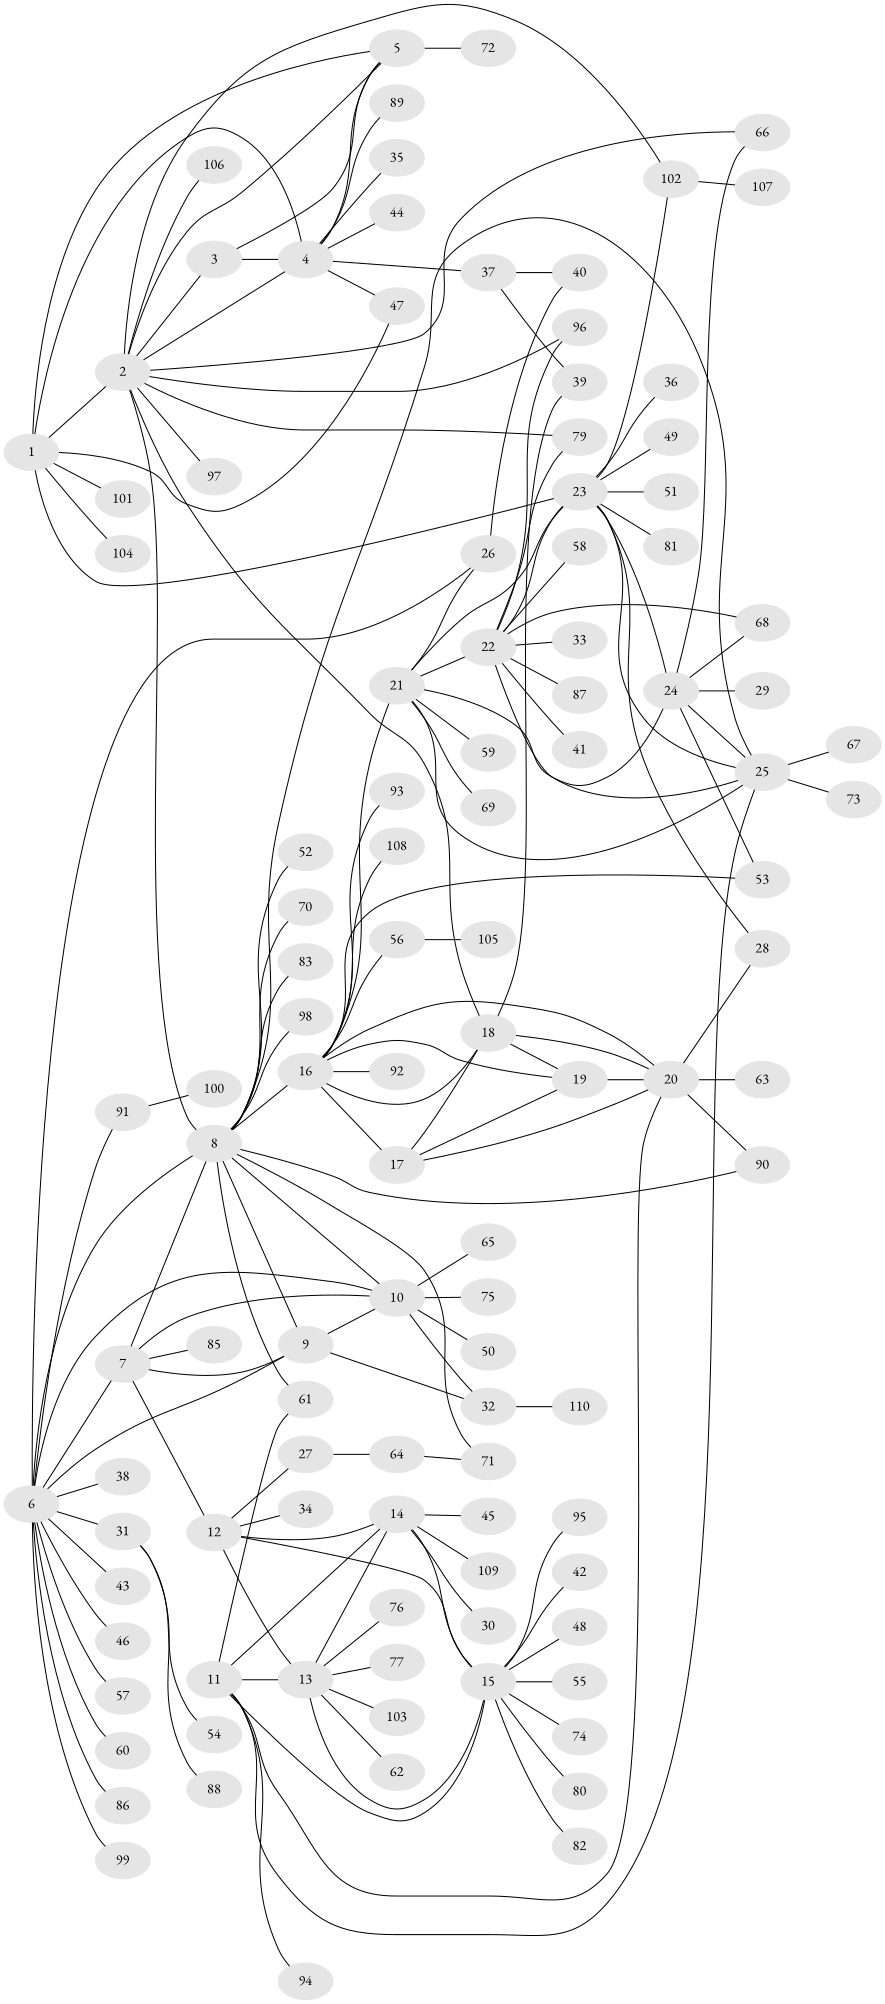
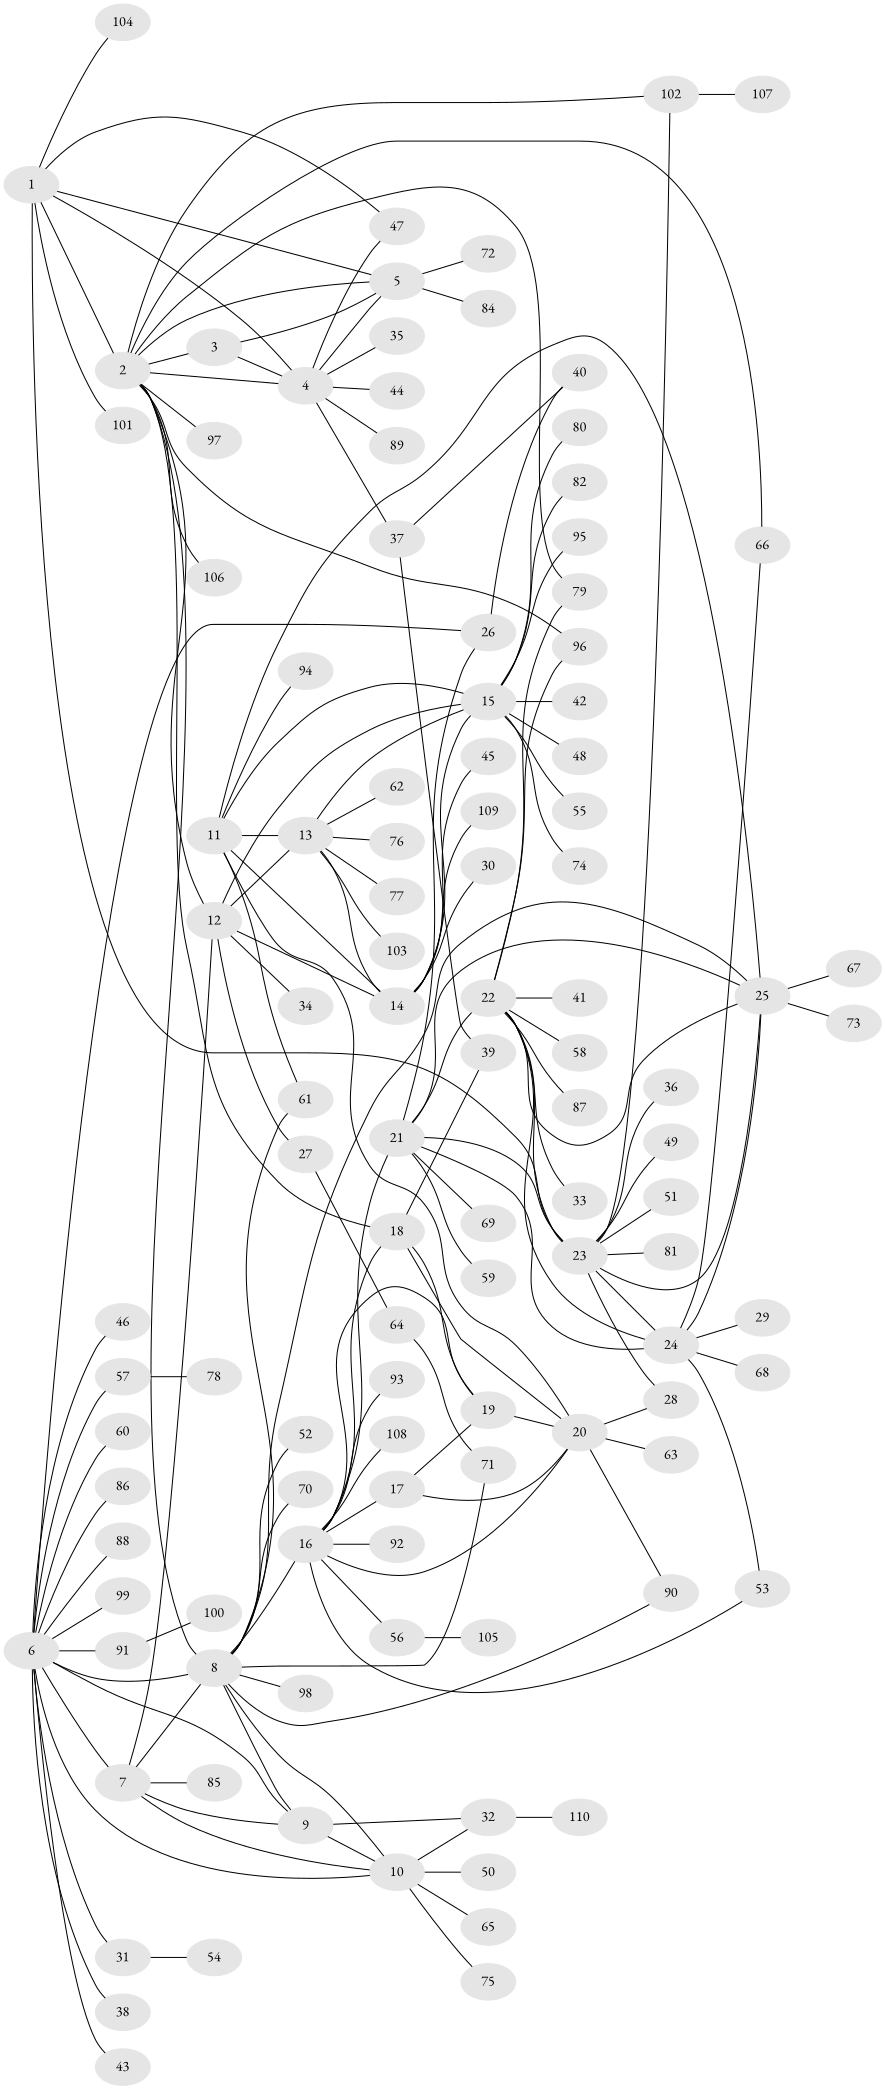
none -> (488, 309)
(614, 605) -> (525, 1193)
none -> (179, 642)
(306, 962) -> none
(446, 1101) -> none
none -> (214, 1377)
(168, 1679) -> (74, 1594)
